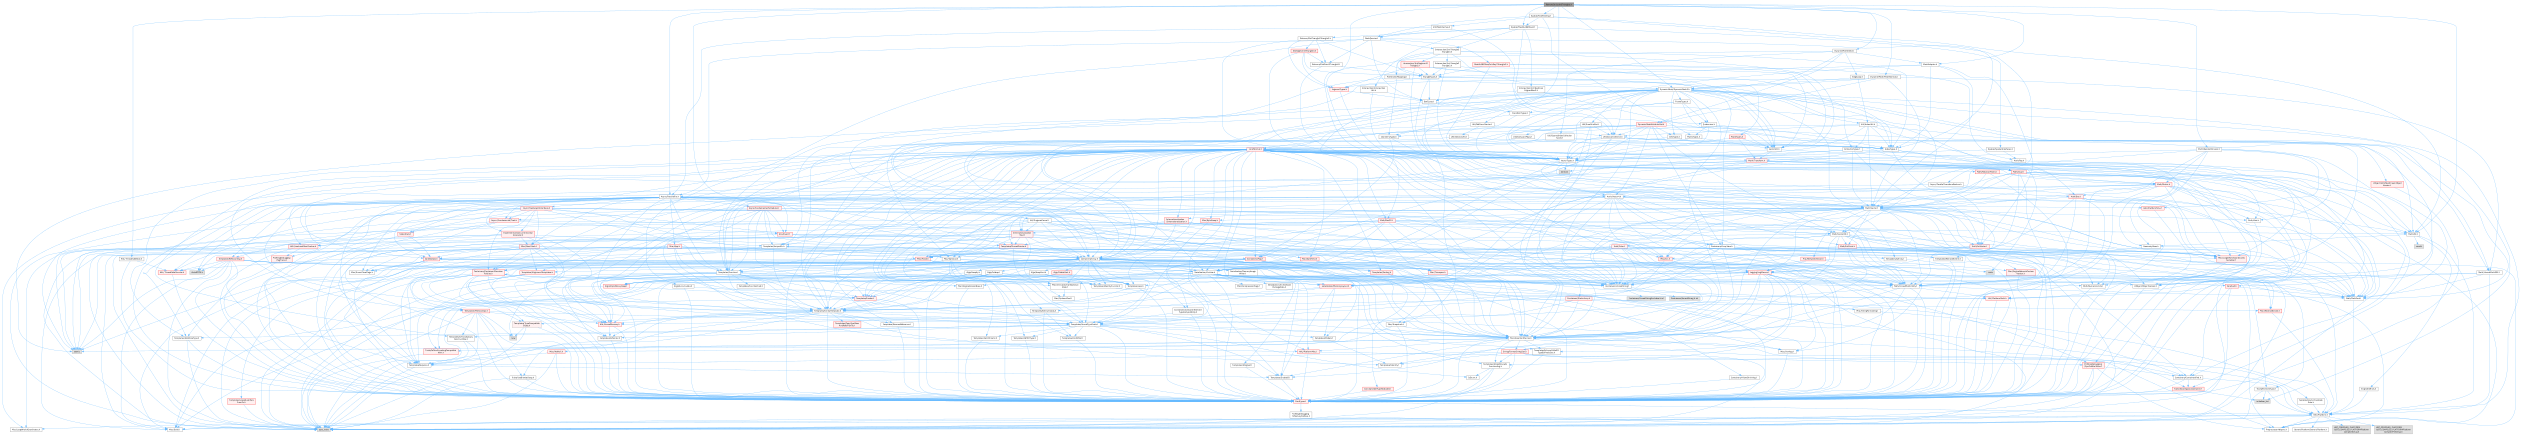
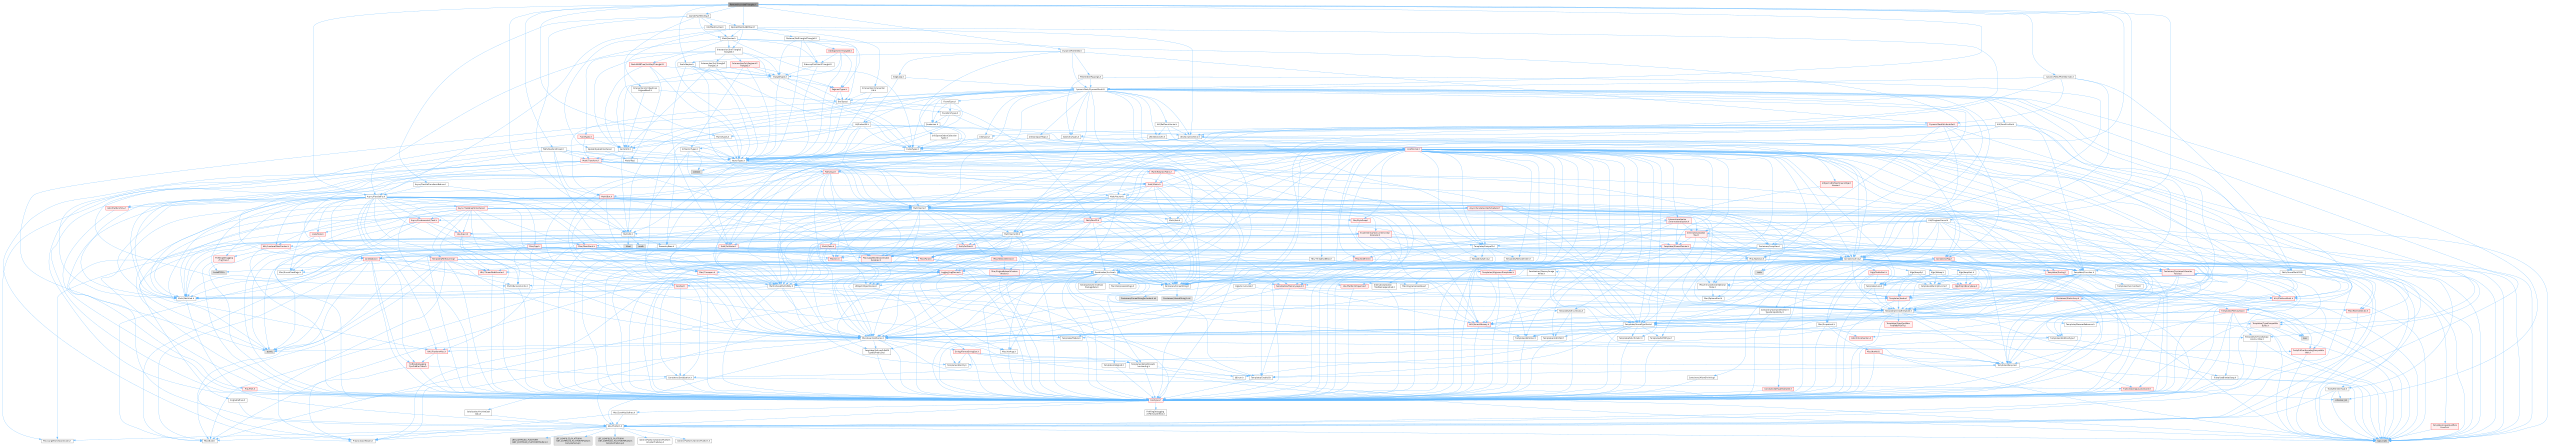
none -> (1143, 99)
(2322, 166) -> (915, 169)
none -> (628, 247)
(223, 255) -> none
(443, 274) -> (2058, 257)
none -> (1355, 286)
none -> (1384, 286)
(1868, 311) -> none
none -> (1861, 338)
(2188, 378) -> (680, 378)
none -> (250, 389)
none -> (624, 413)
(1149, 421) -> none
none -> (530, 441)
none -> (655, 441)
